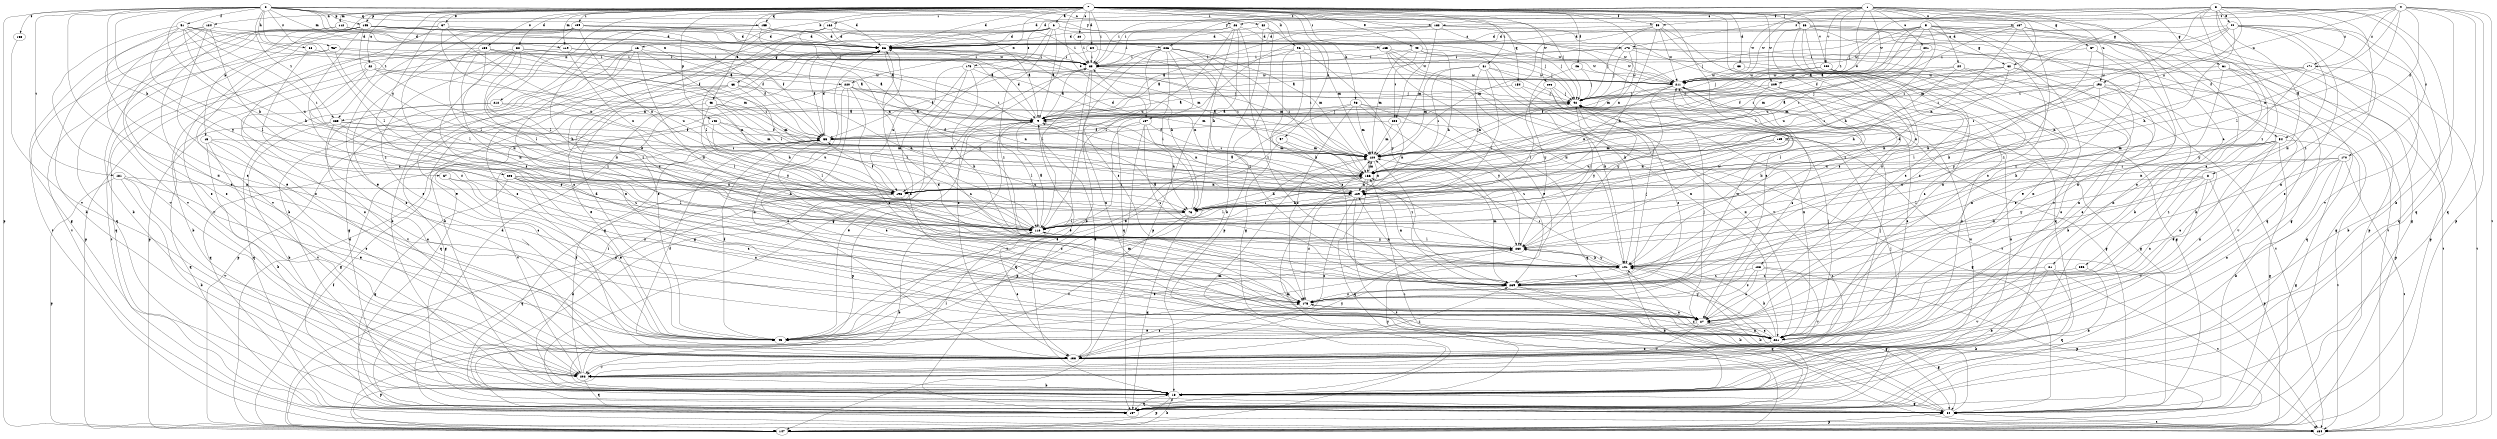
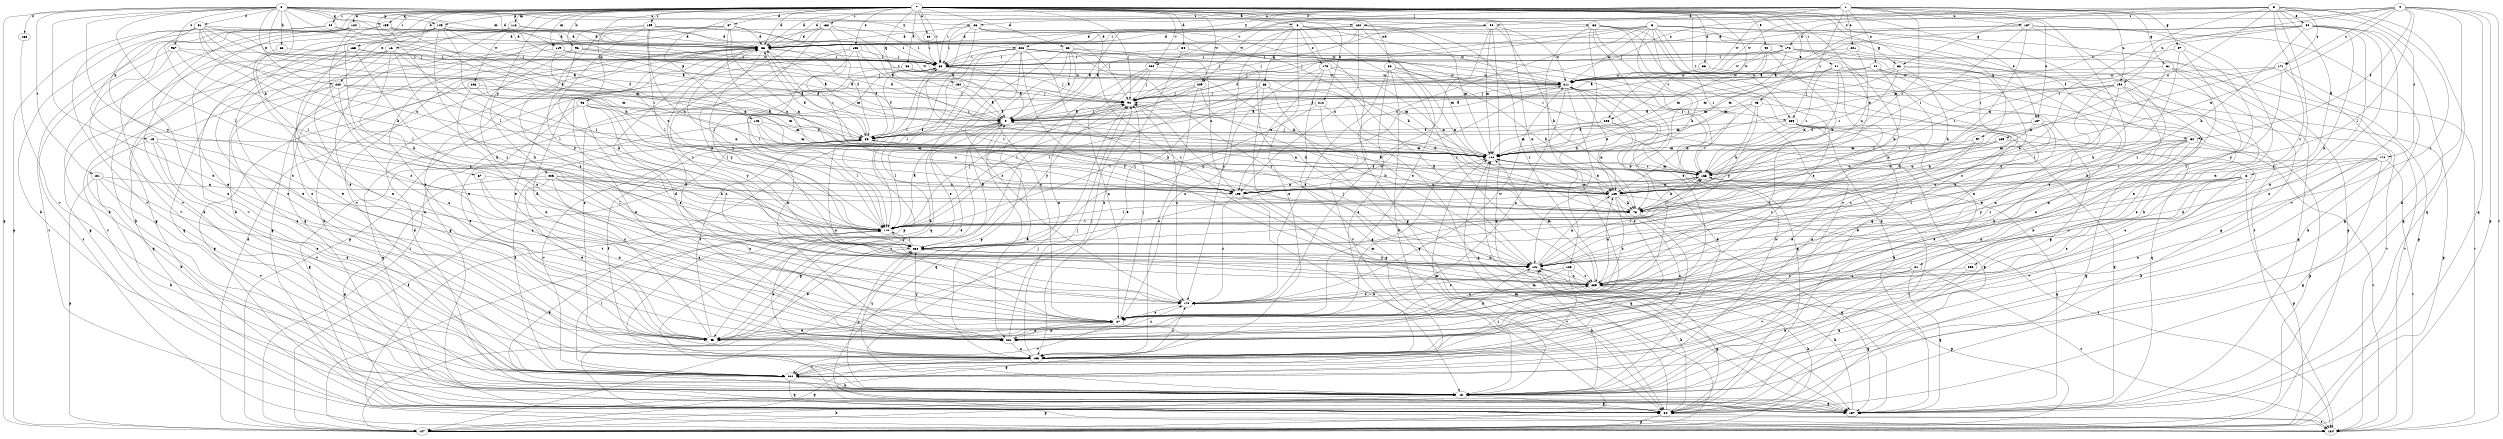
(1899, 139) -> (1948, 139)
(895, 230) -> (1266, 256)
